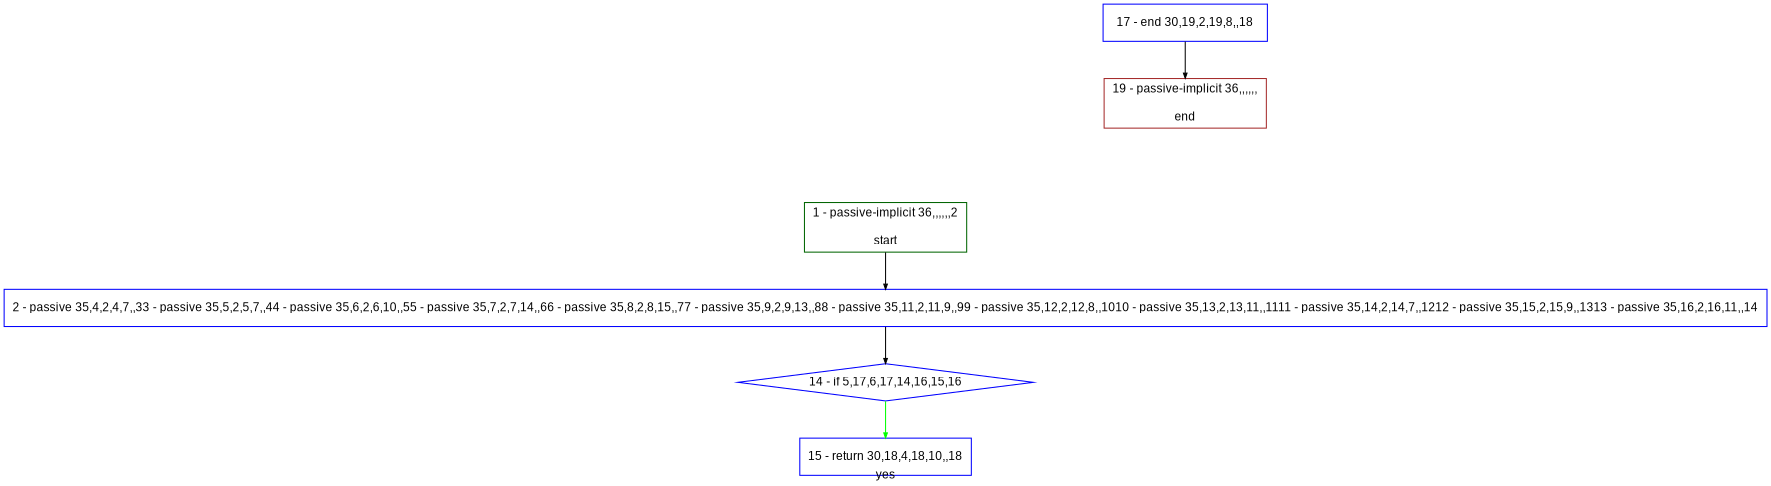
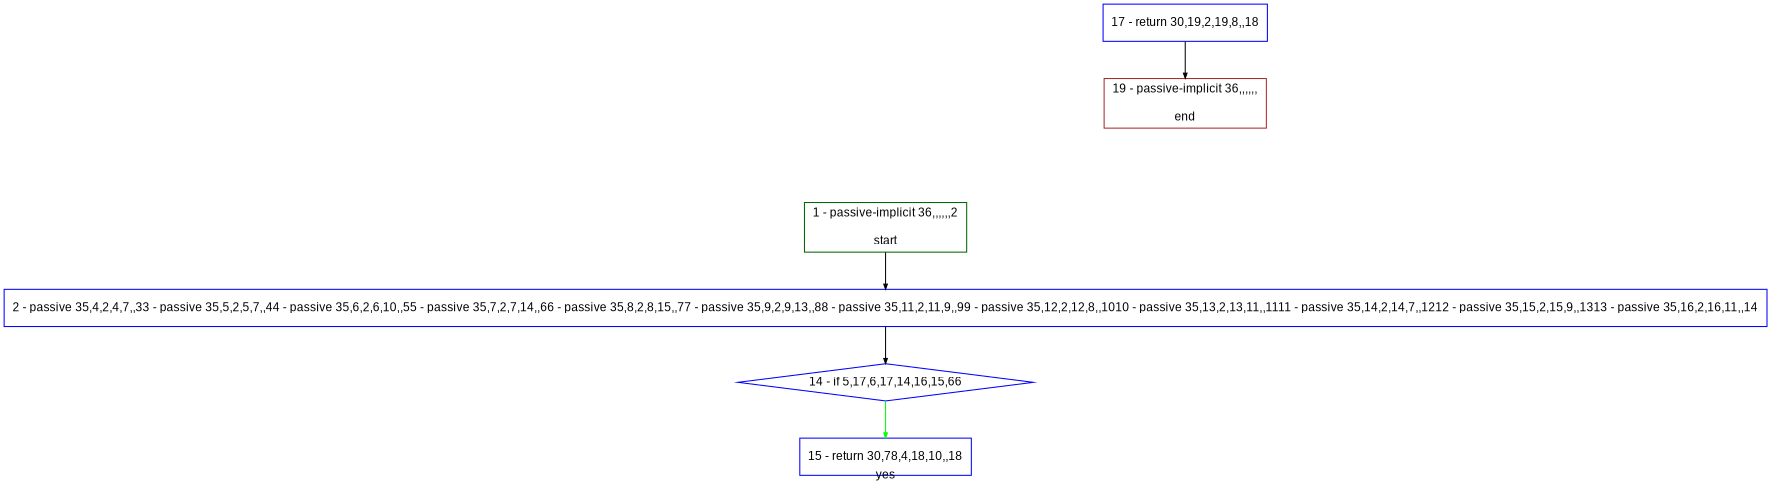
(1185, 23) -> (1185, 23)
(886, 382) -> (886, 382)
(886, 457) -> (886, 457)
